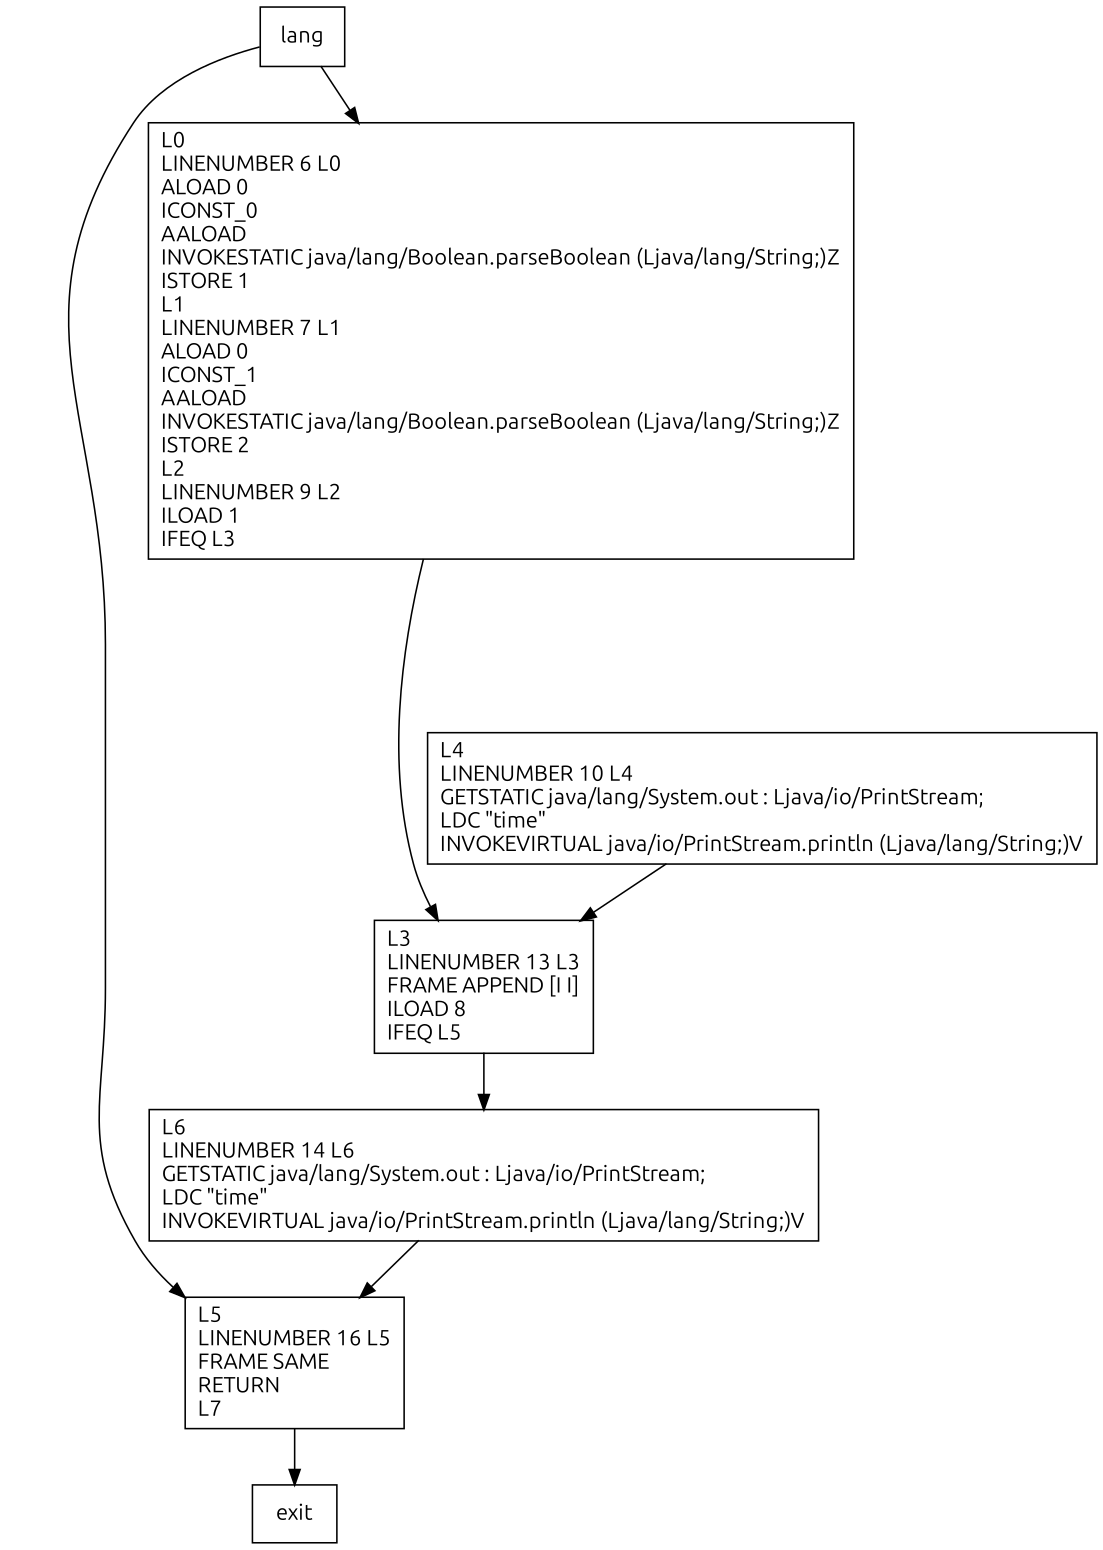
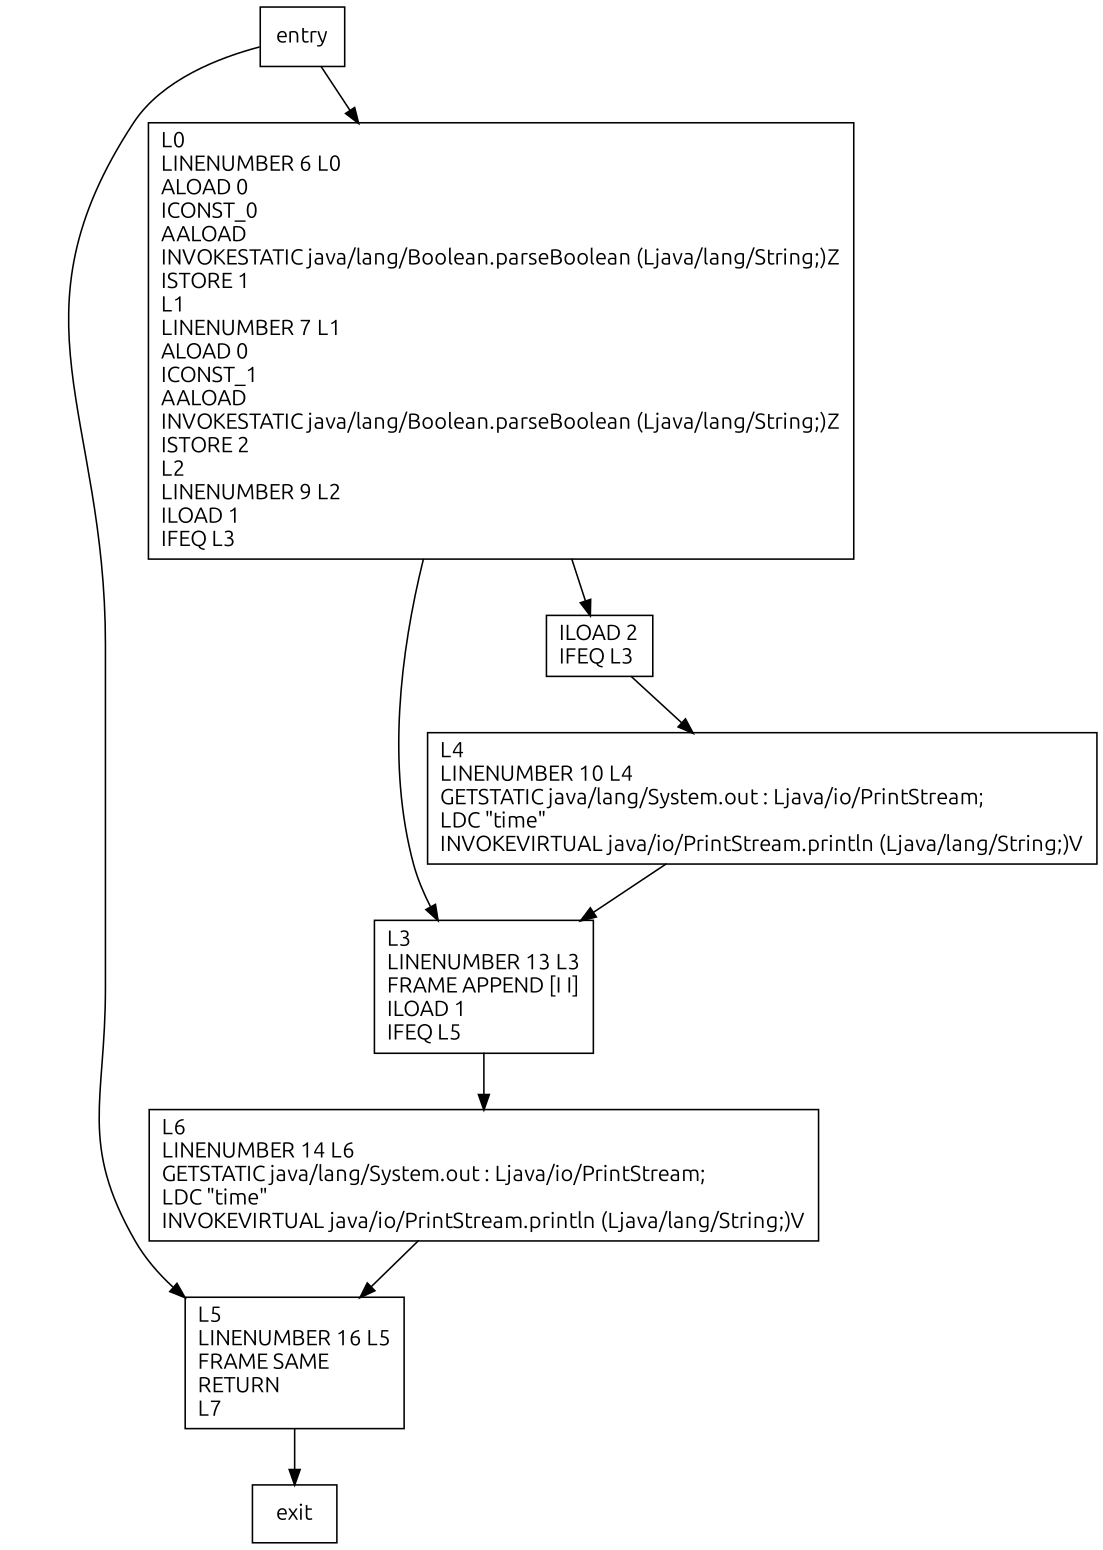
(302, 37) -> (302, 37)
none -> (600, 646)
(484, 987) -> (484, 987)
